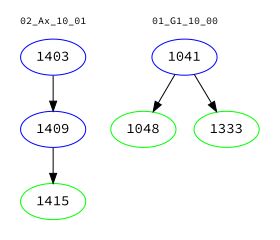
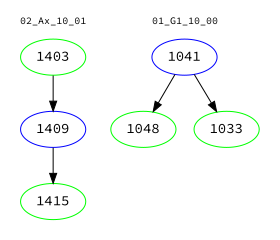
(53, 57) -> (53, 57)
(227, 129) -> (227, 129)
